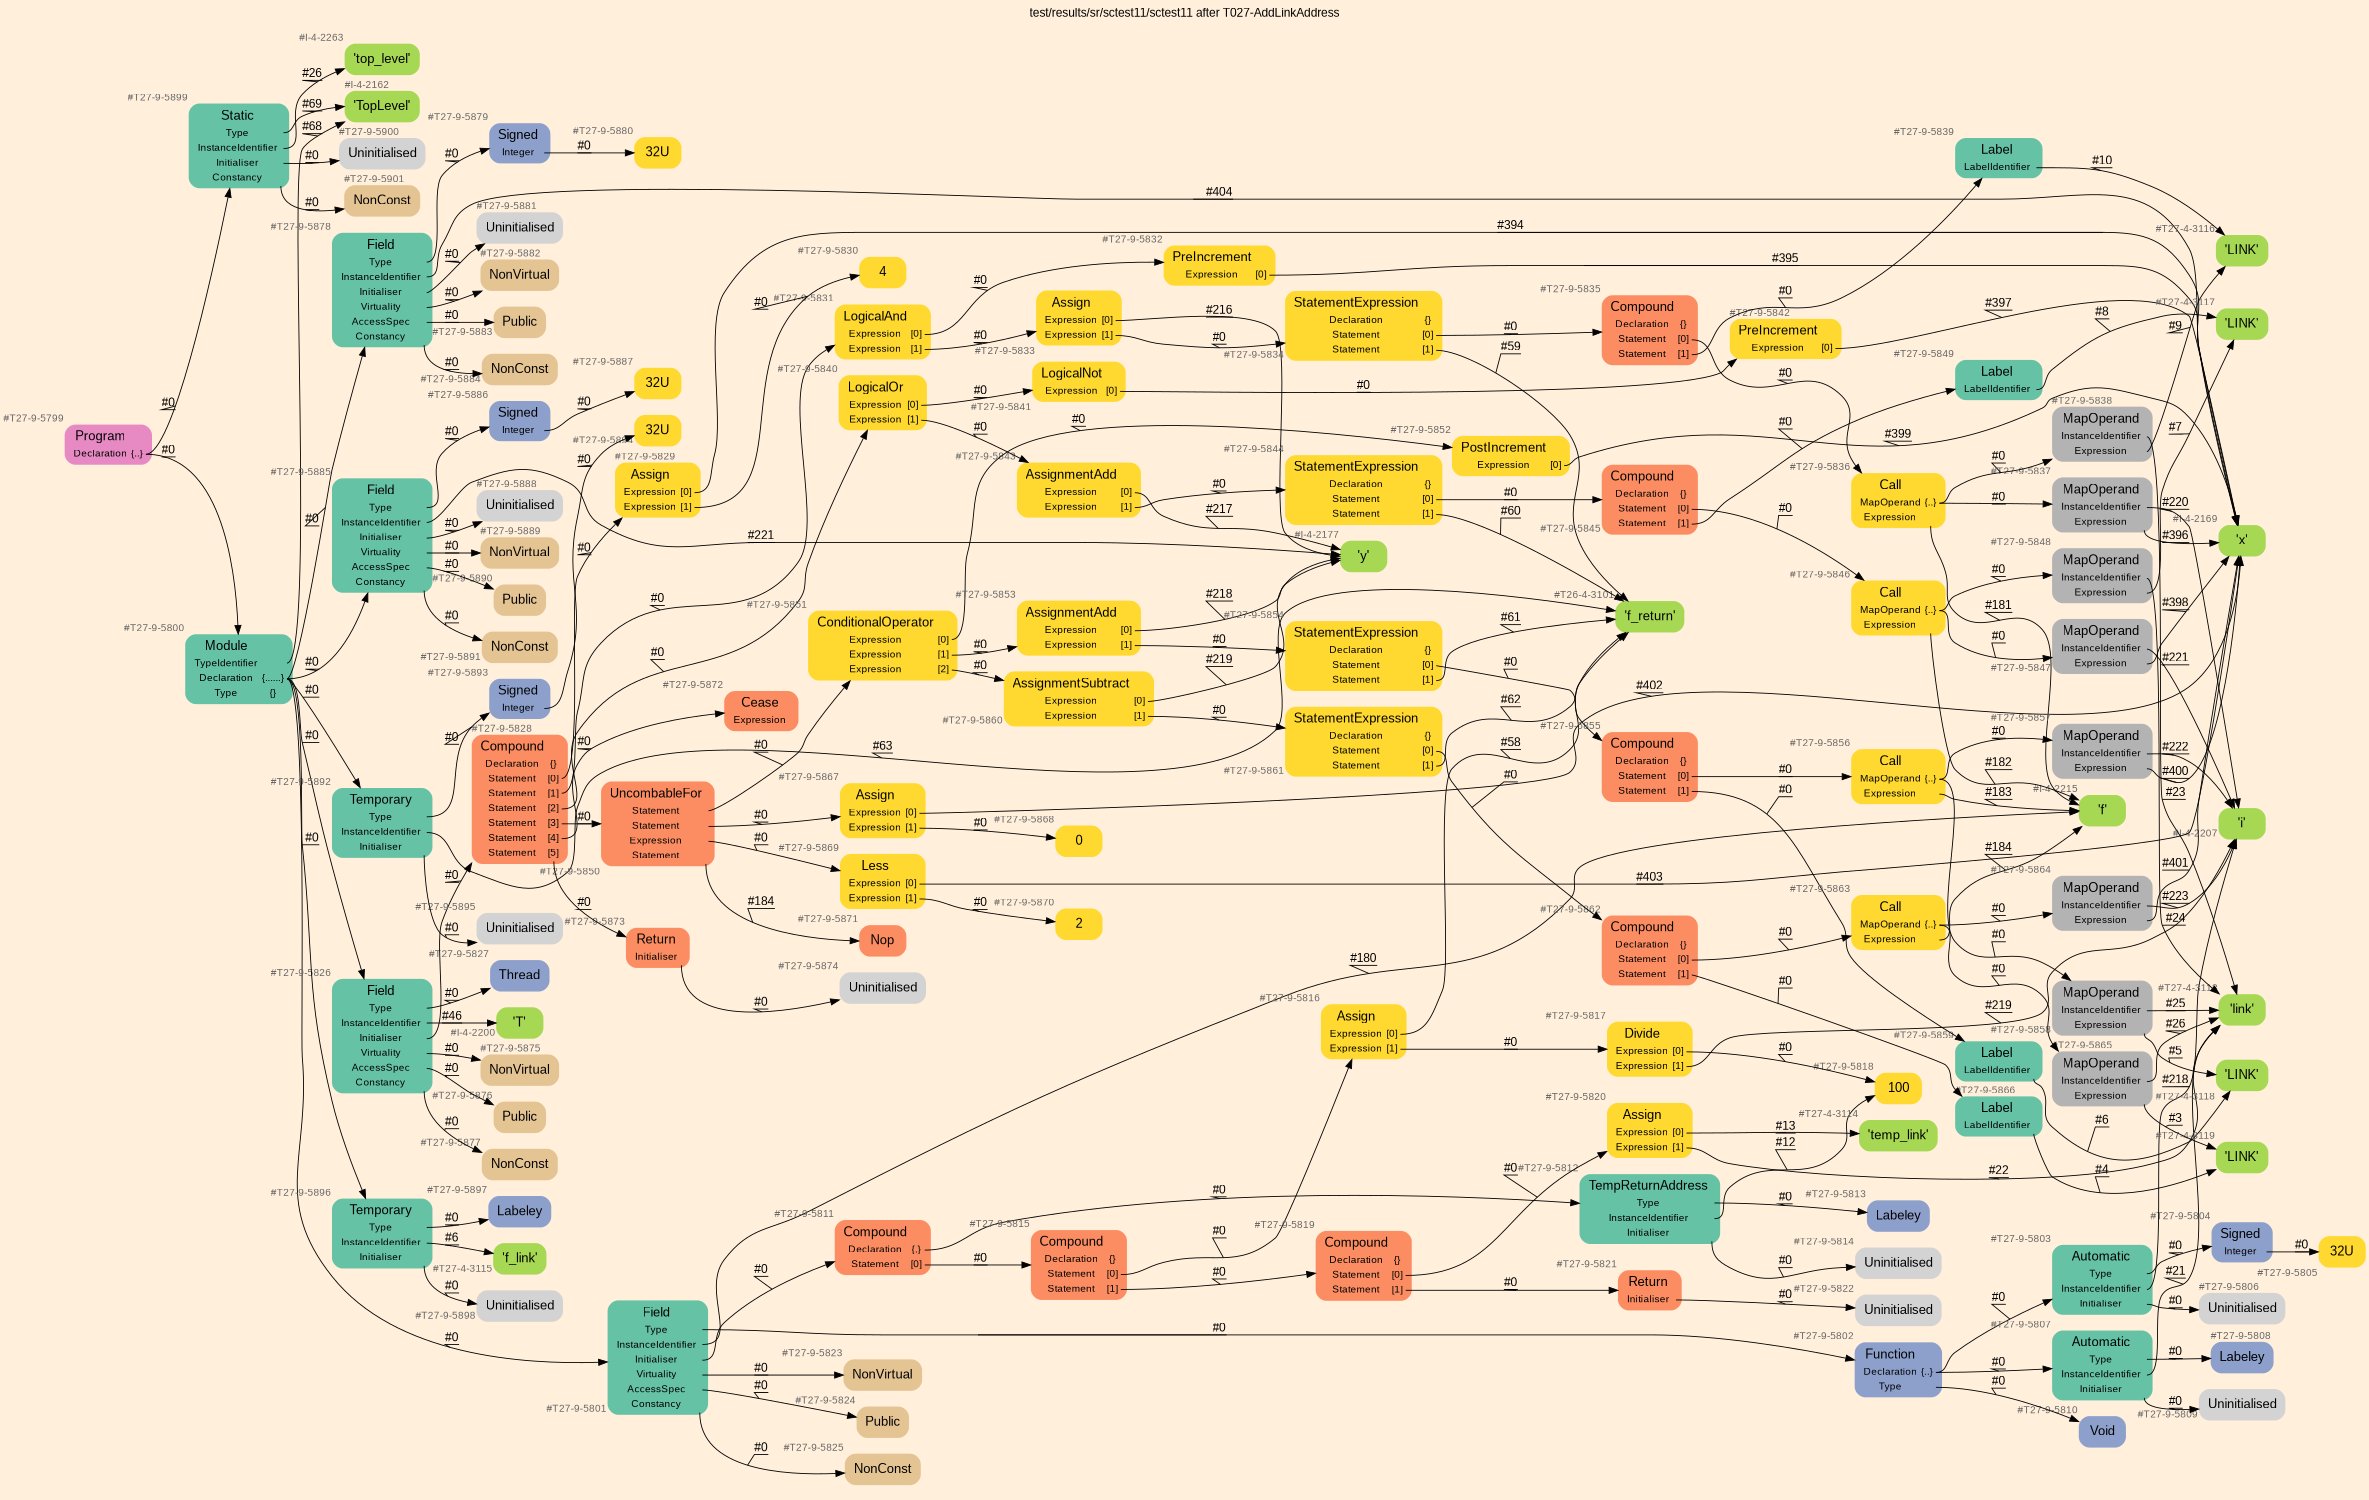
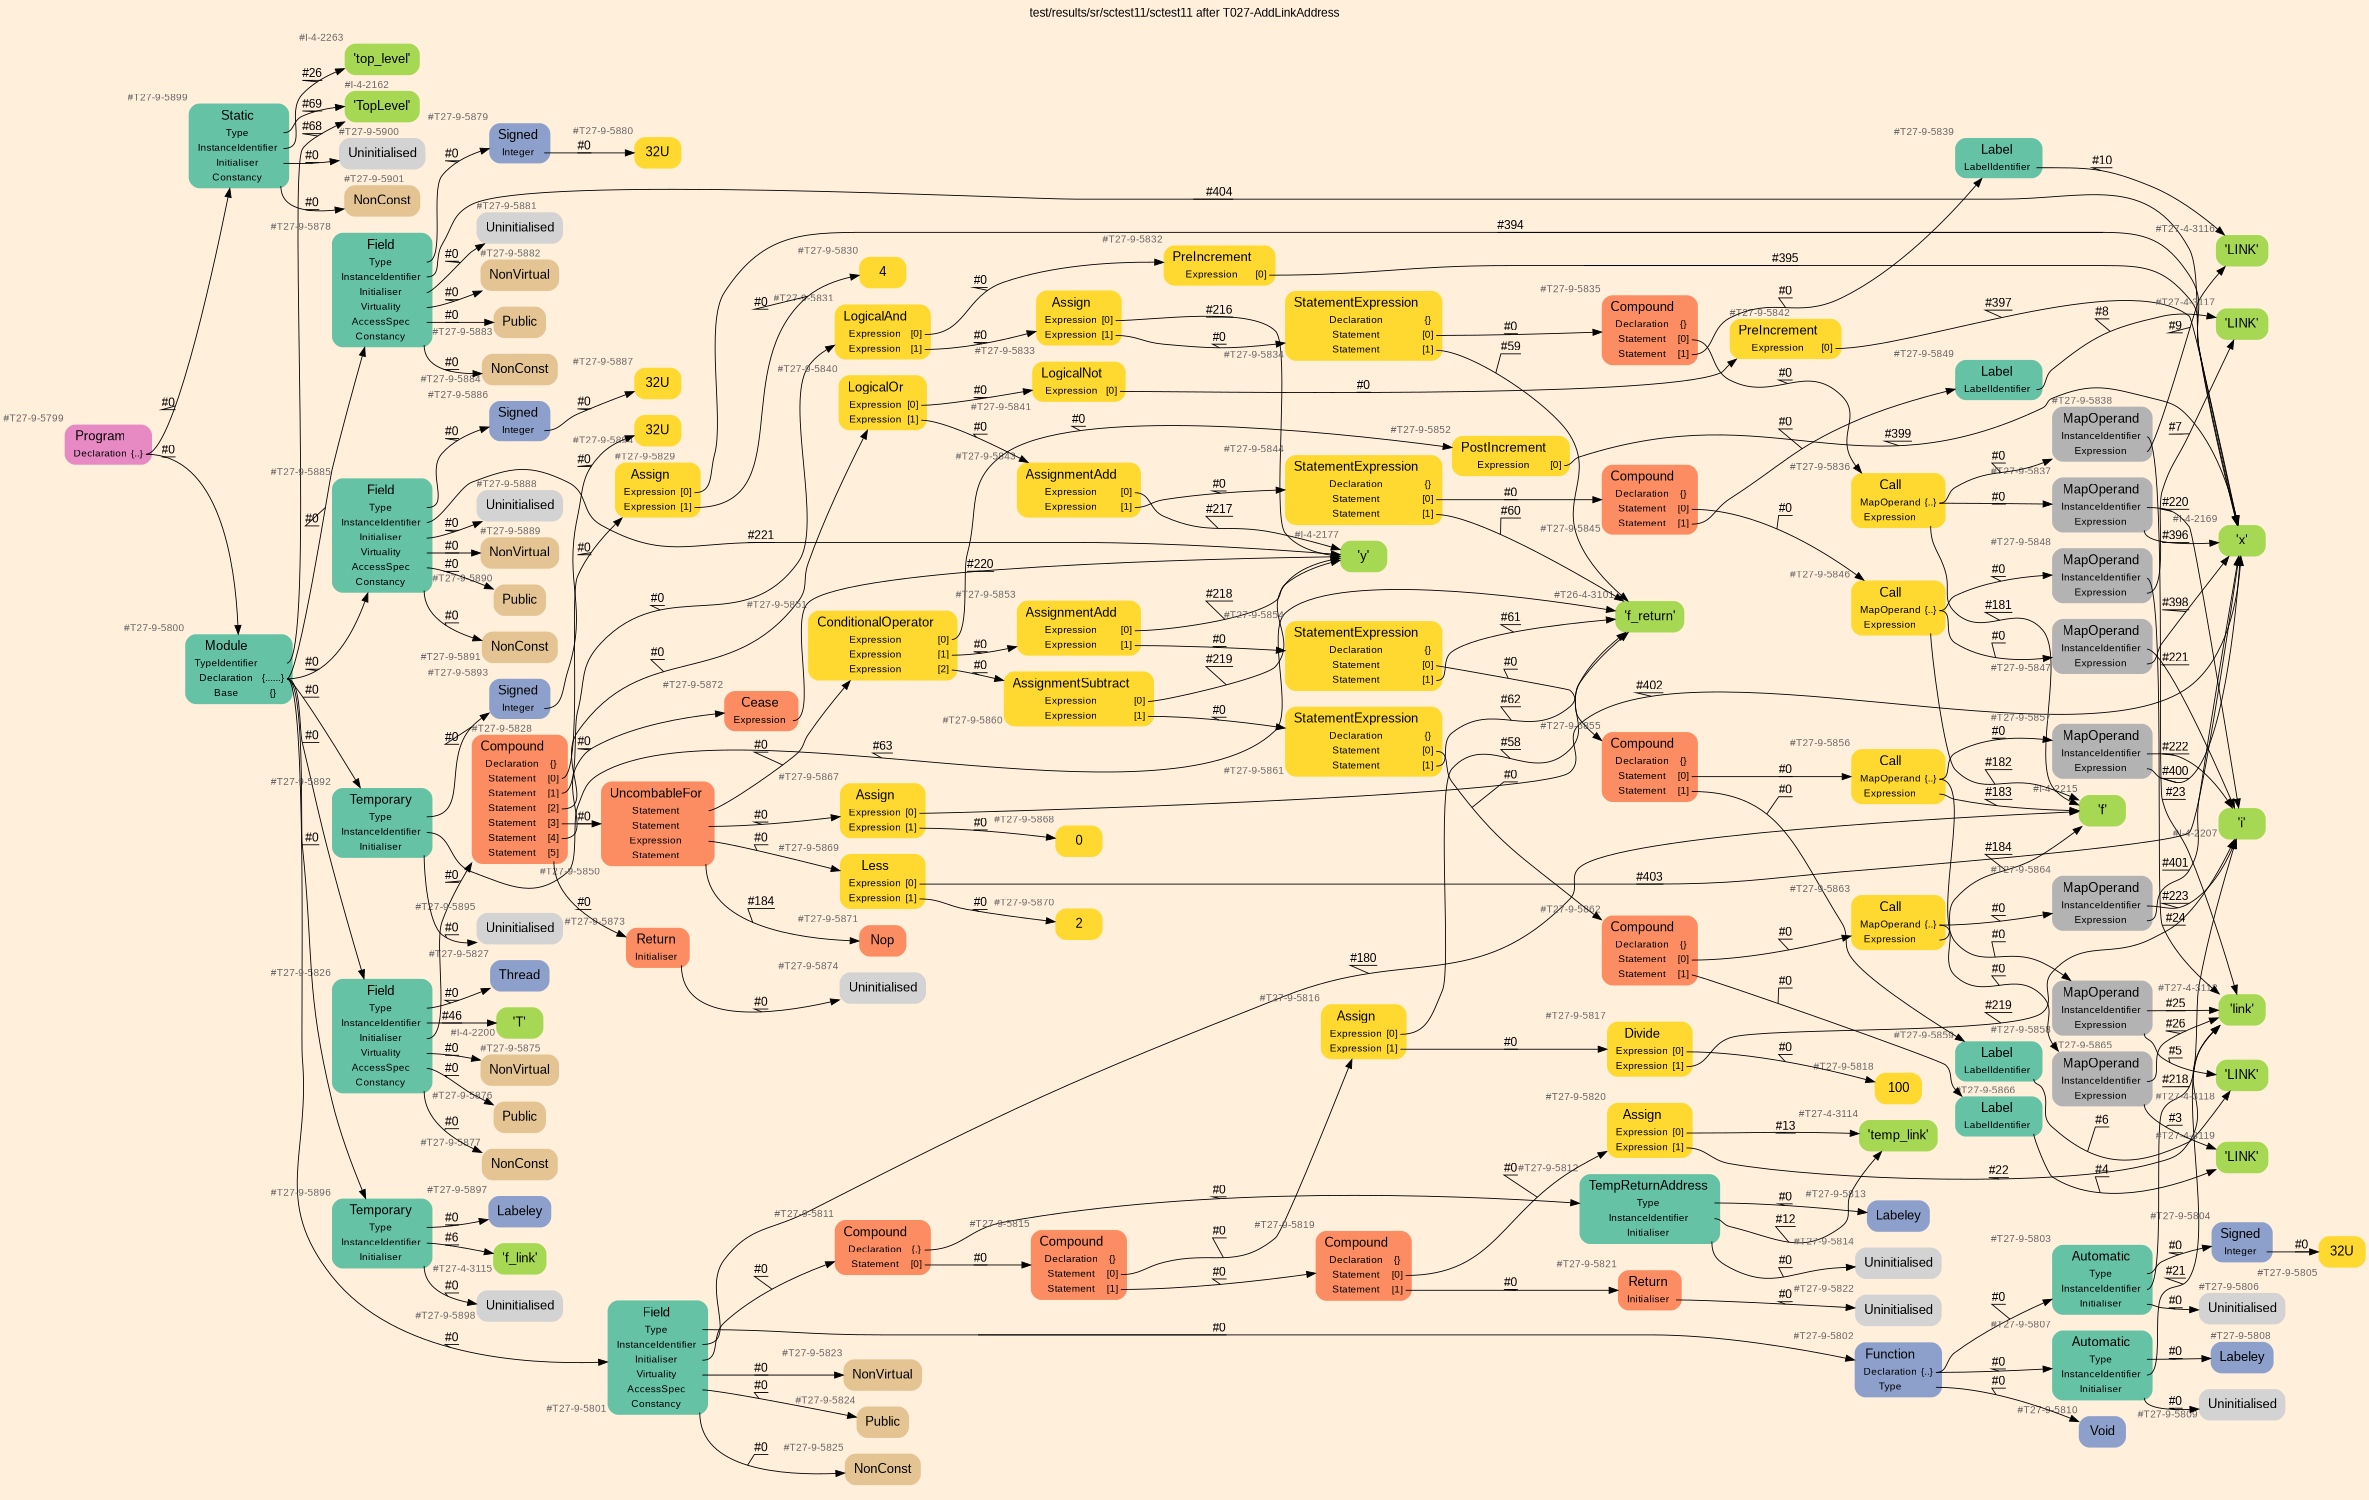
none -> (1006, 569)
(226, 693) -> (226, 693)
(1814, 1167) -> (1817, 1240)
